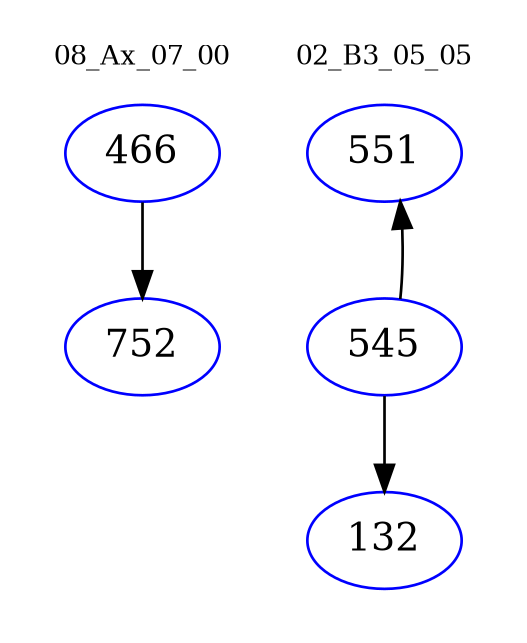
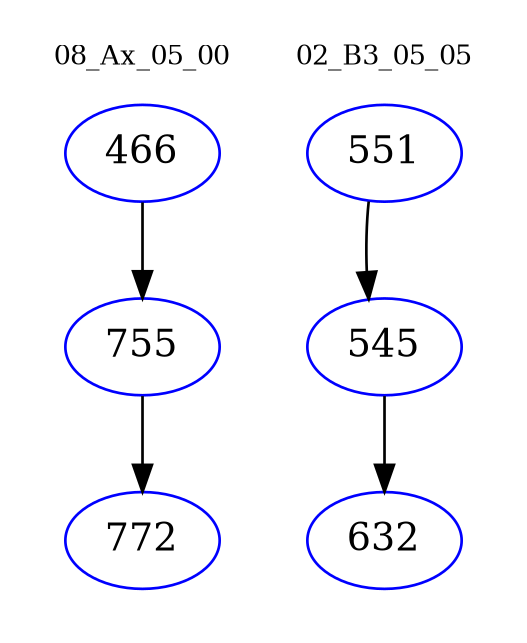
(143, 58) -> (143, 58)
(402, 264) -> (367, 237)
(143, 347) -> (143, 347)
none -> (143, 540)
(385, 540) -> (385, 540)
